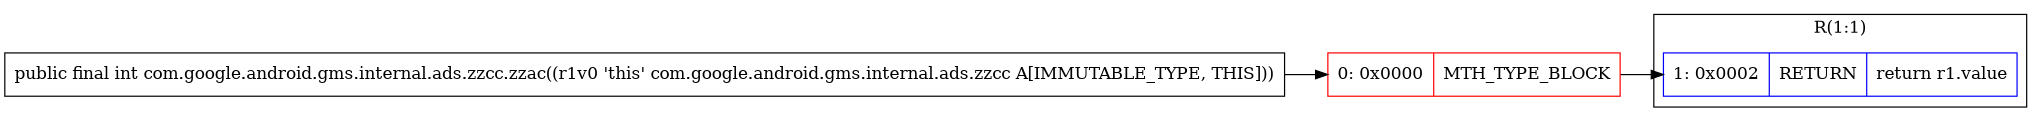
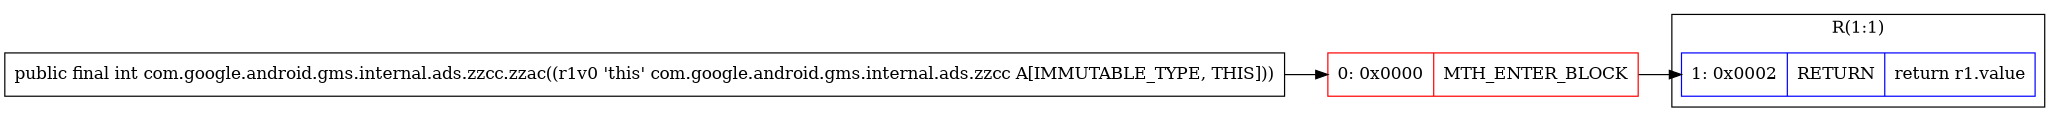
(1527, 74) -> (1536, 74)
